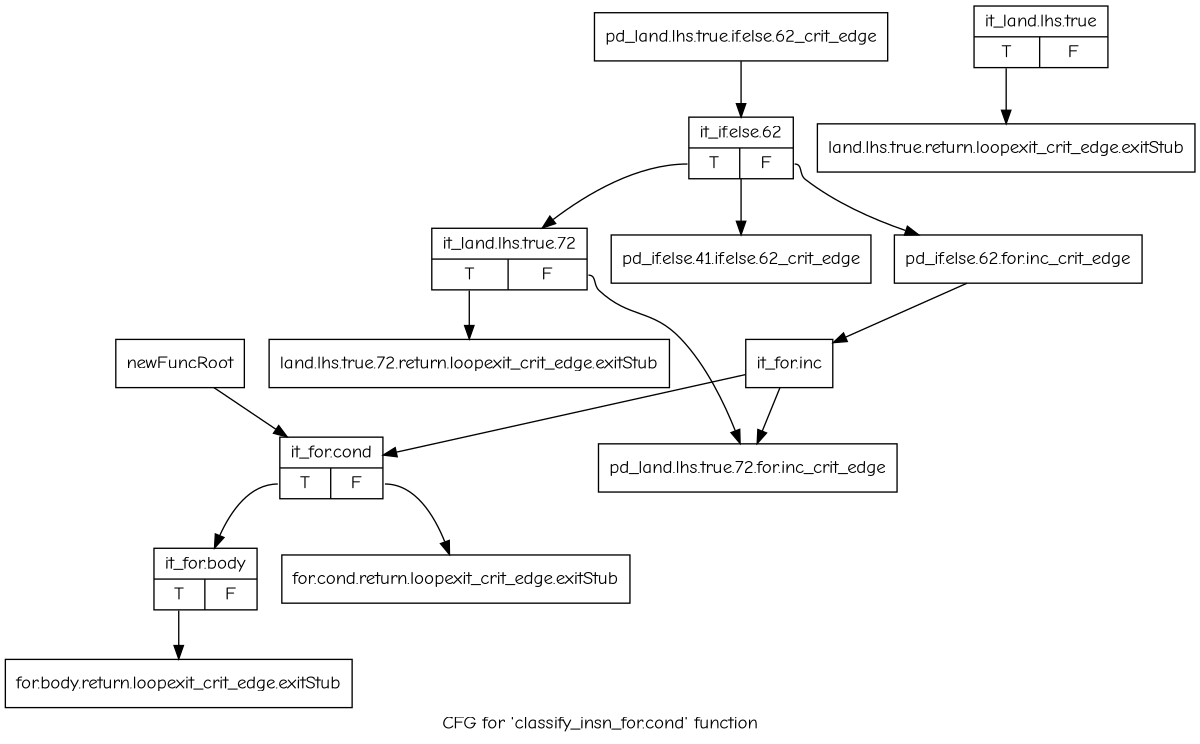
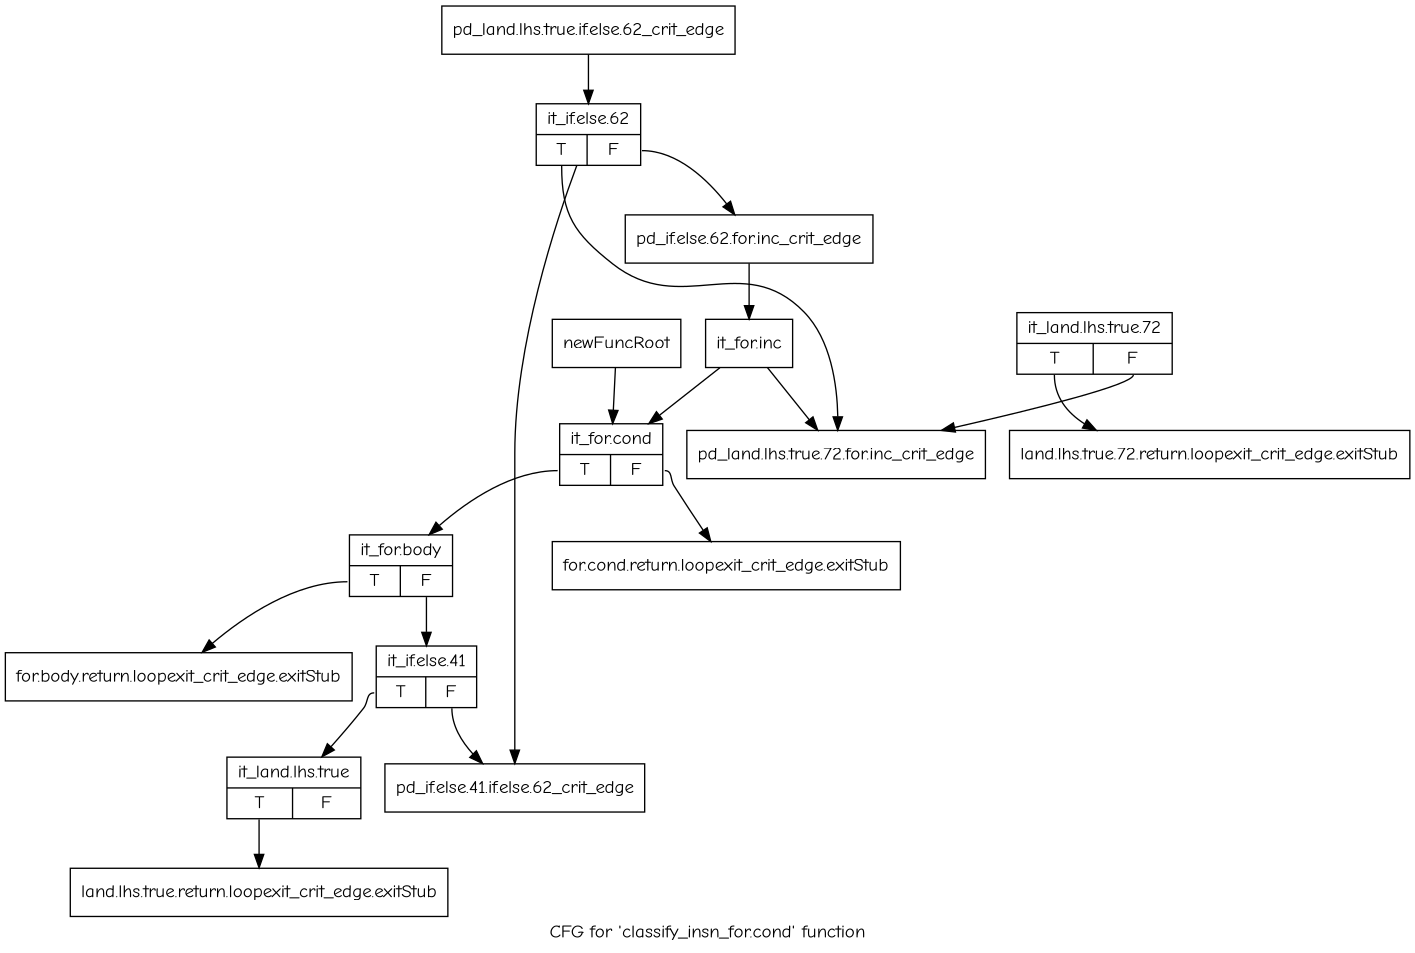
(616, 181) -> (708, 285)
none -> (426, 677)
